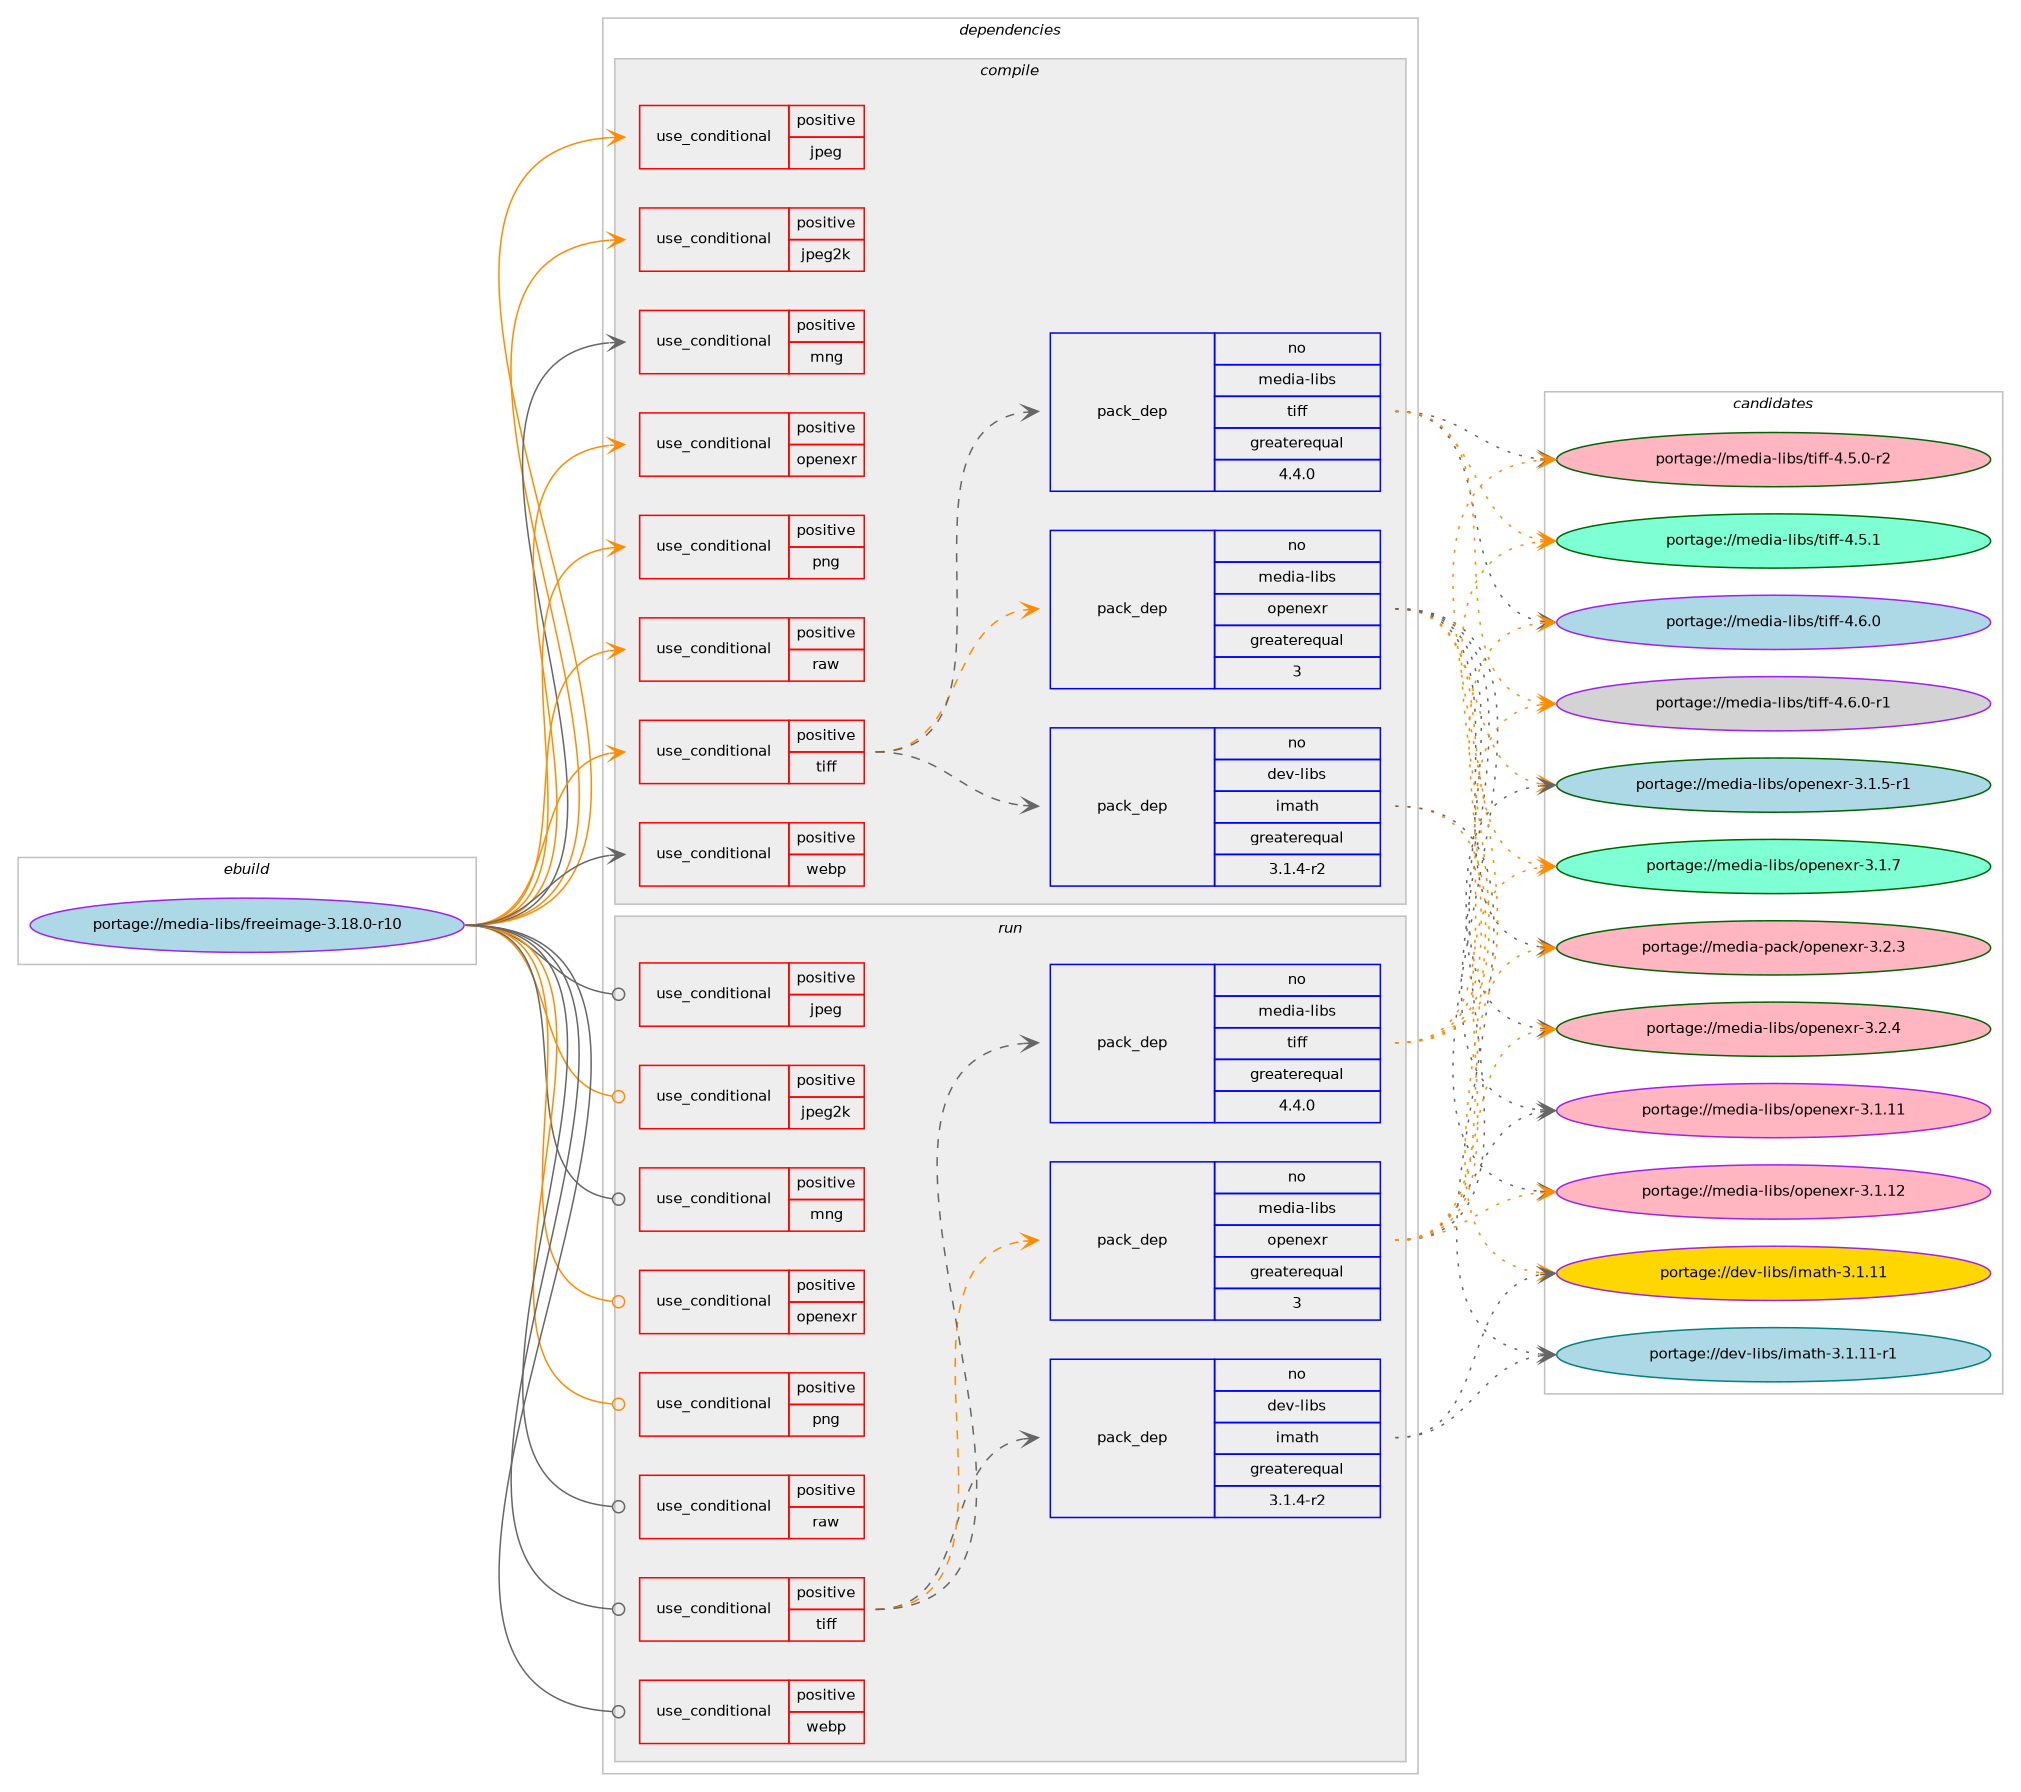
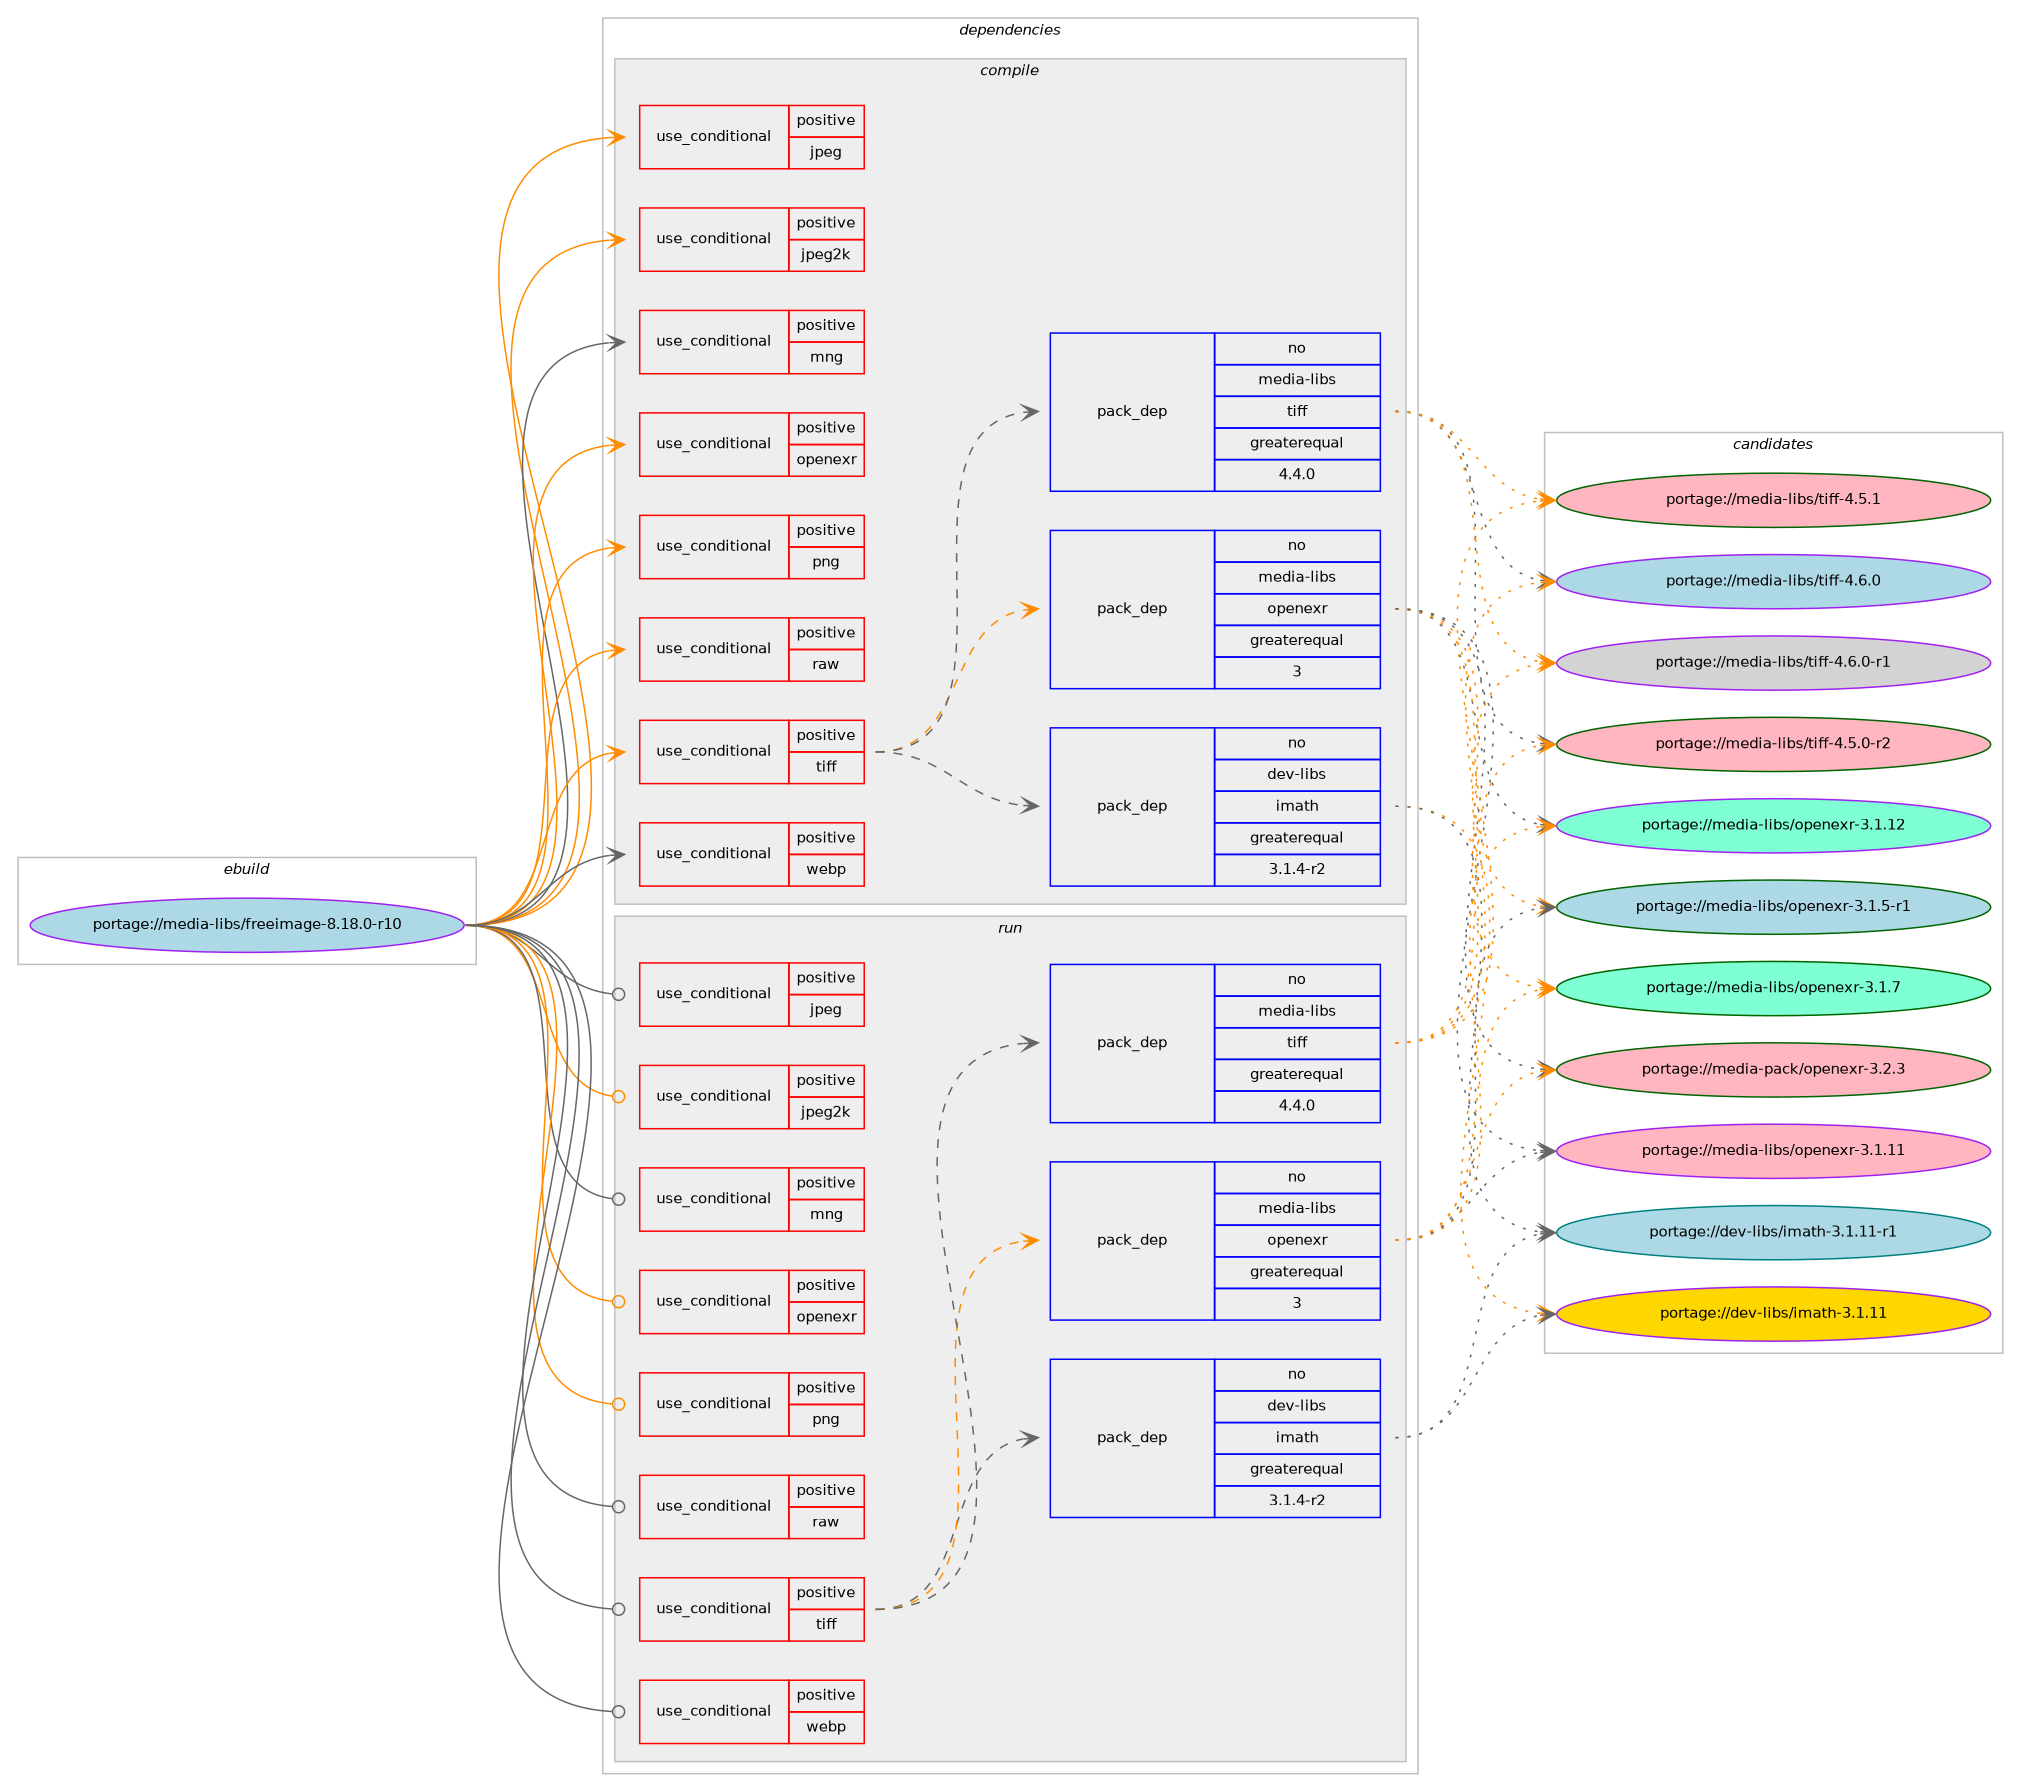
(1774, 541) -> (1774, 500)
(247, 925) -> (247, 925)
(1774, 1029) -> none
(1774, 1192) -> (1774, 826)
